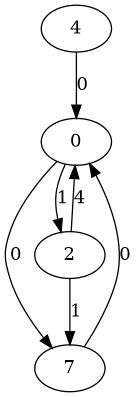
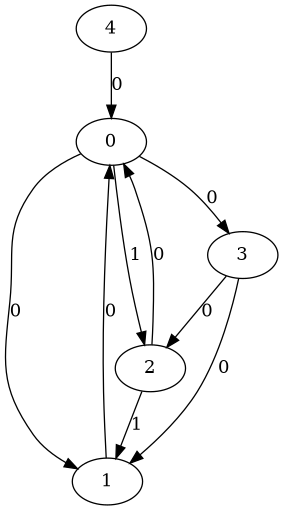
(80, 198) -> (160, 255)
none -> (243, 255)
(70, 368) -> (107, 482)
